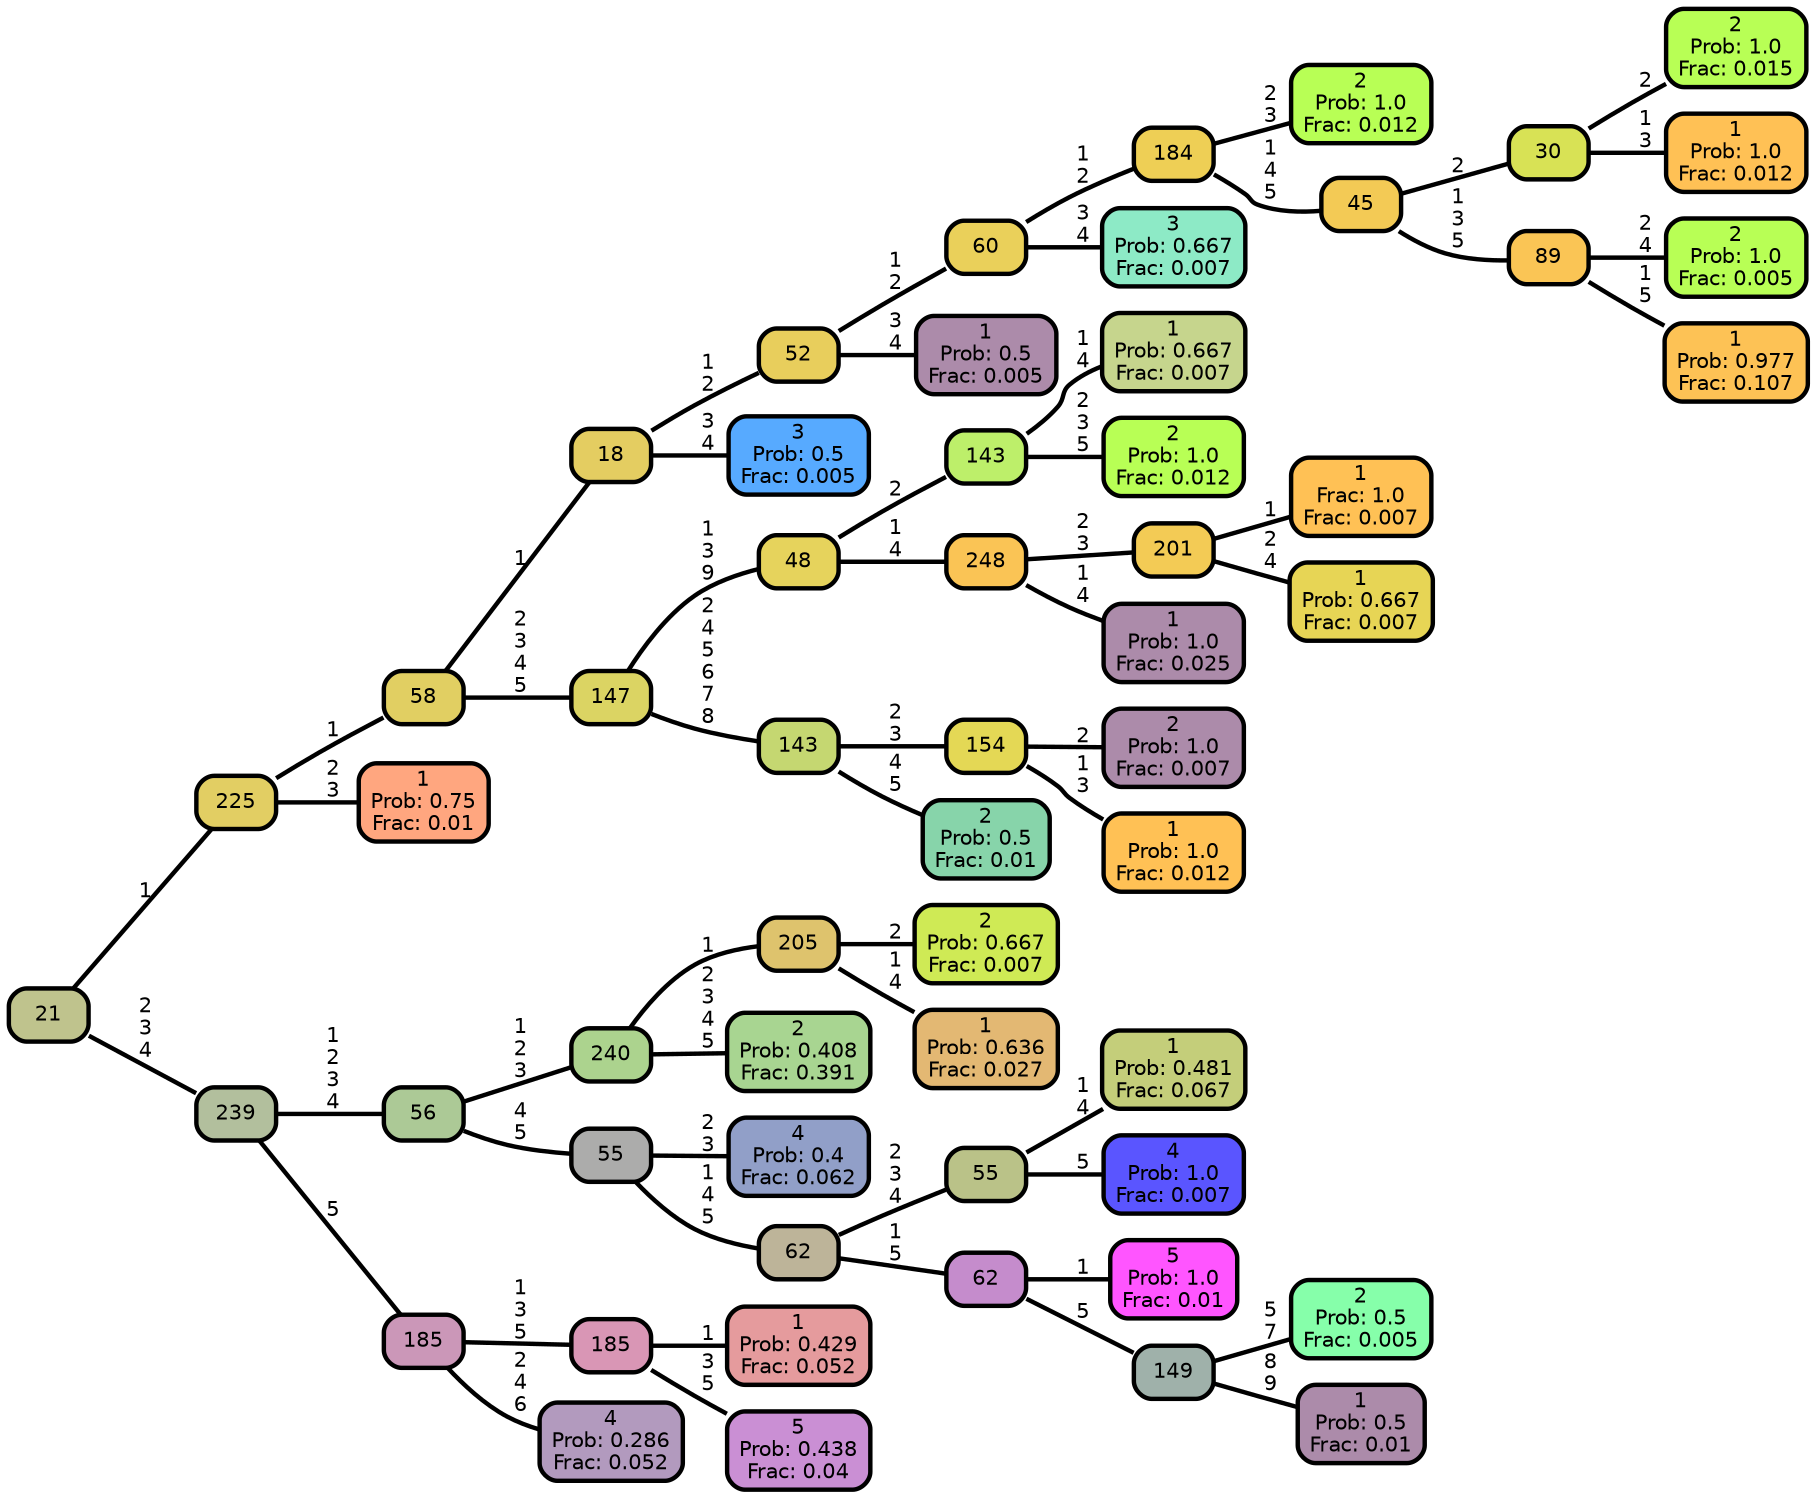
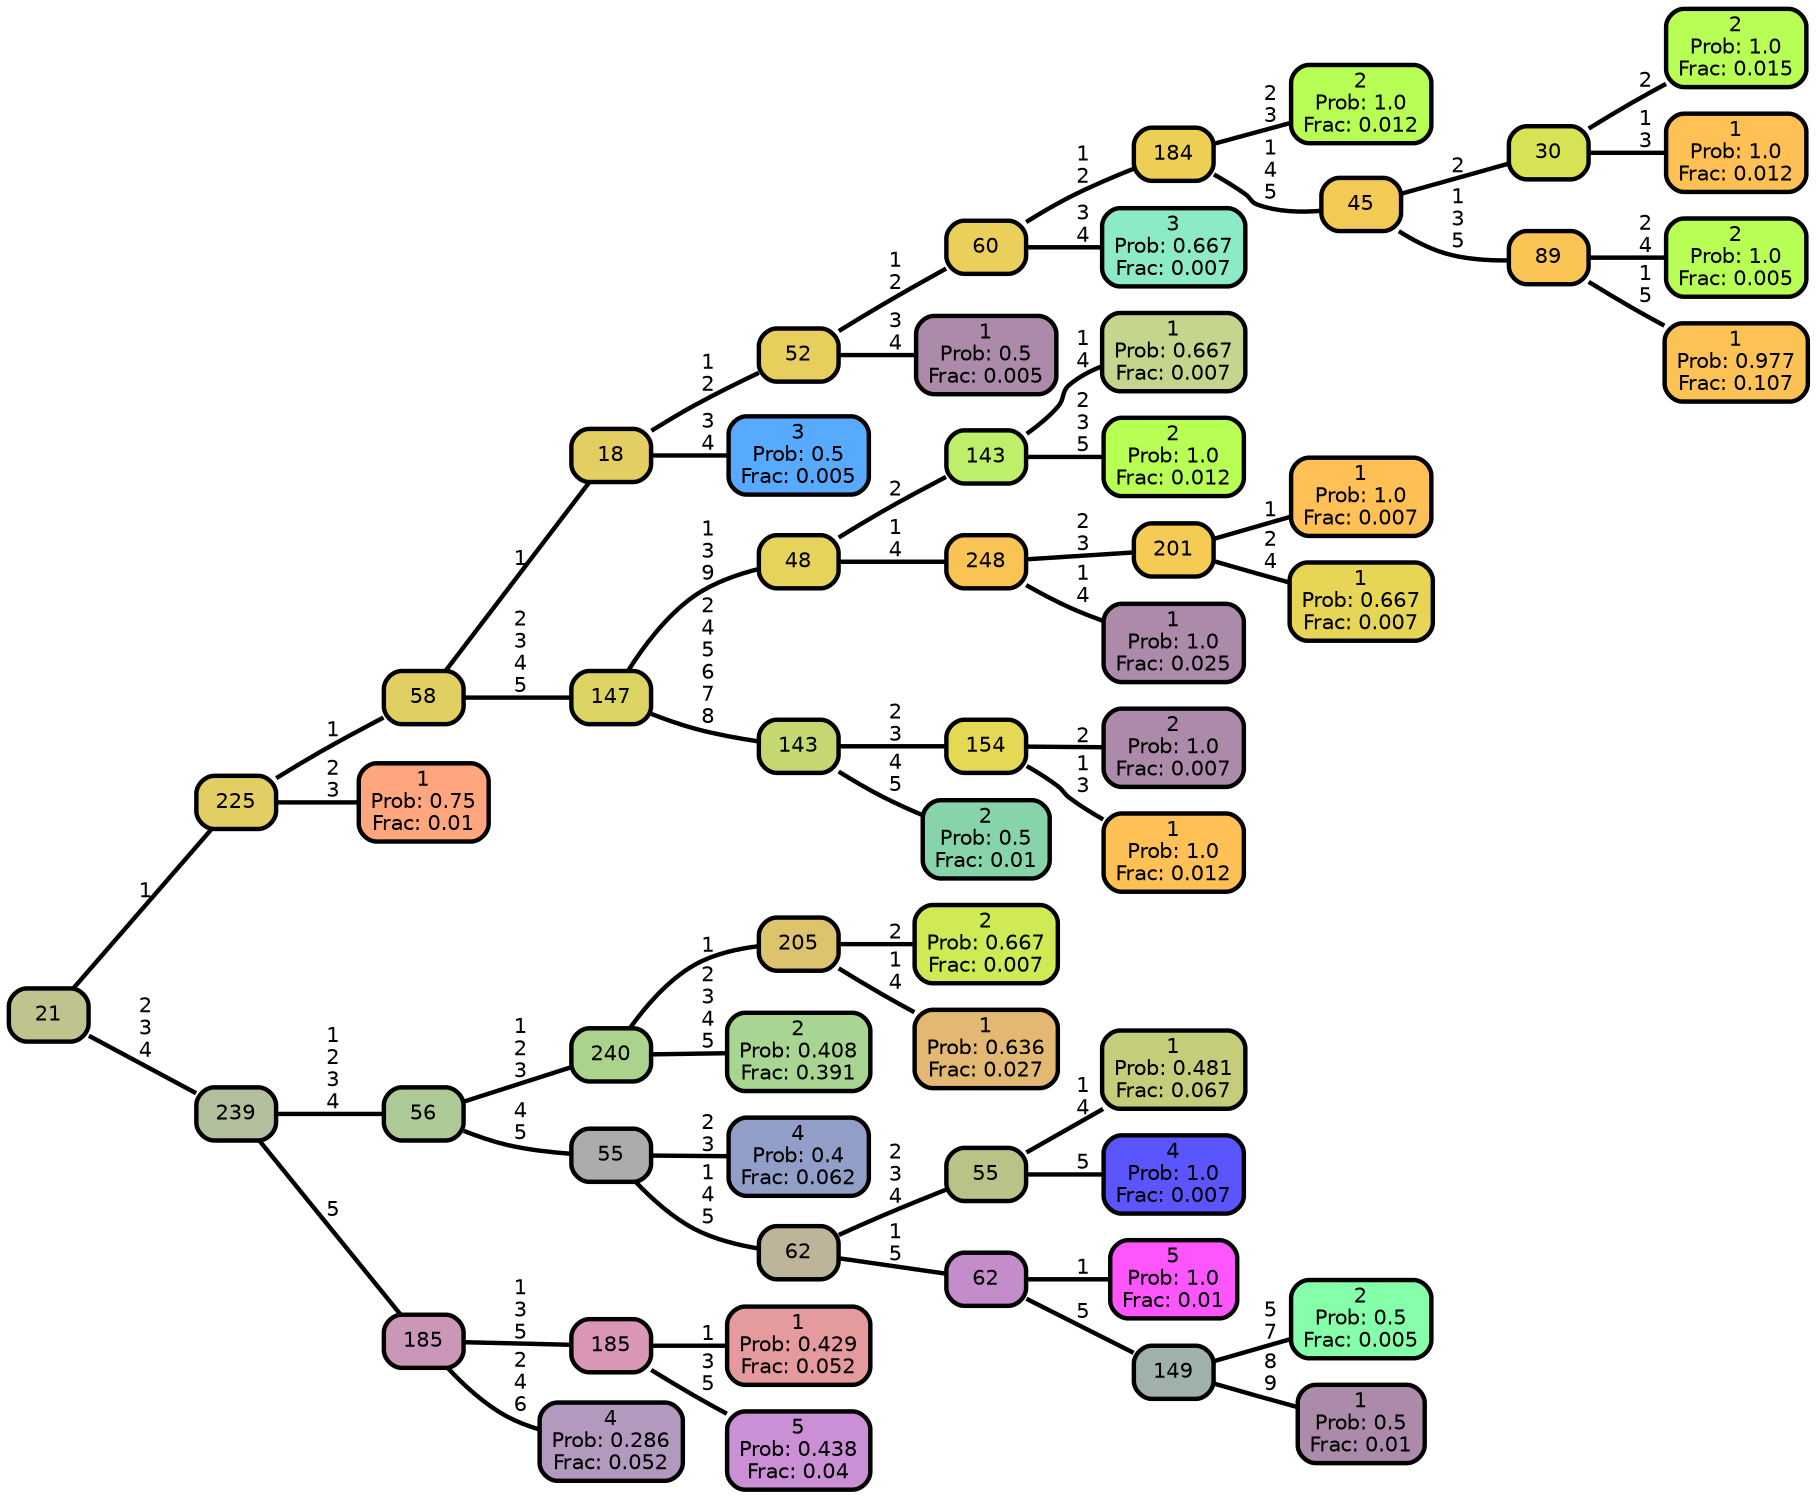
(1361, 497) -> (1361, 497)
